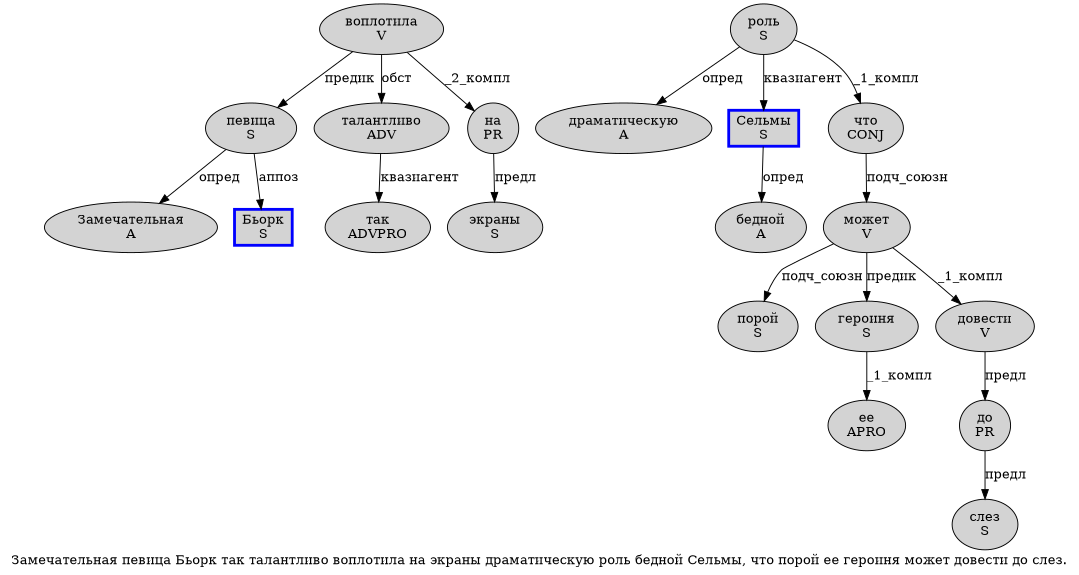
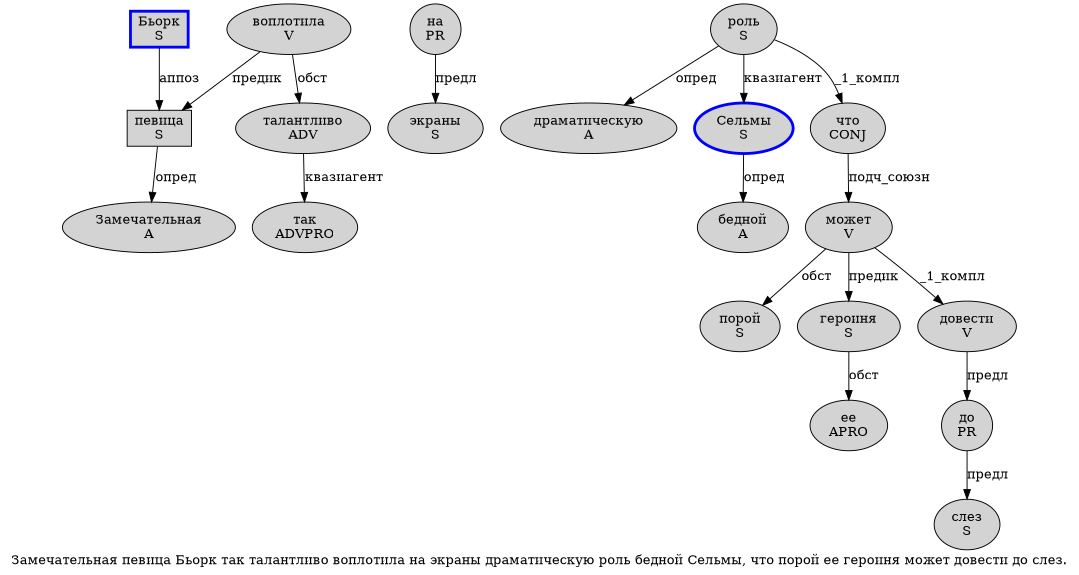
(437, 78) -> none
(251, 128) -> (159, 128)
(764, 128) -> (744, 128)
(257, 177) -> (159, 74)
(822, 277) -> (817, 277)
(900, 376) -> (864, 376)
